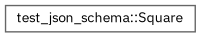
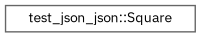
(100, 19) -> (100, 19)
